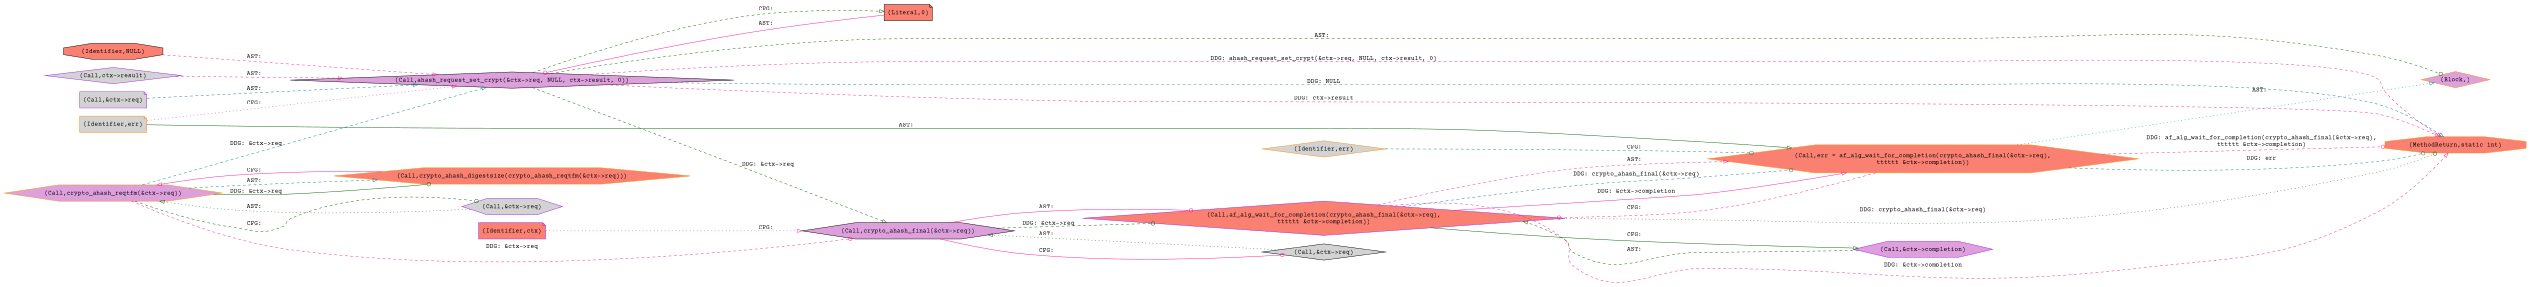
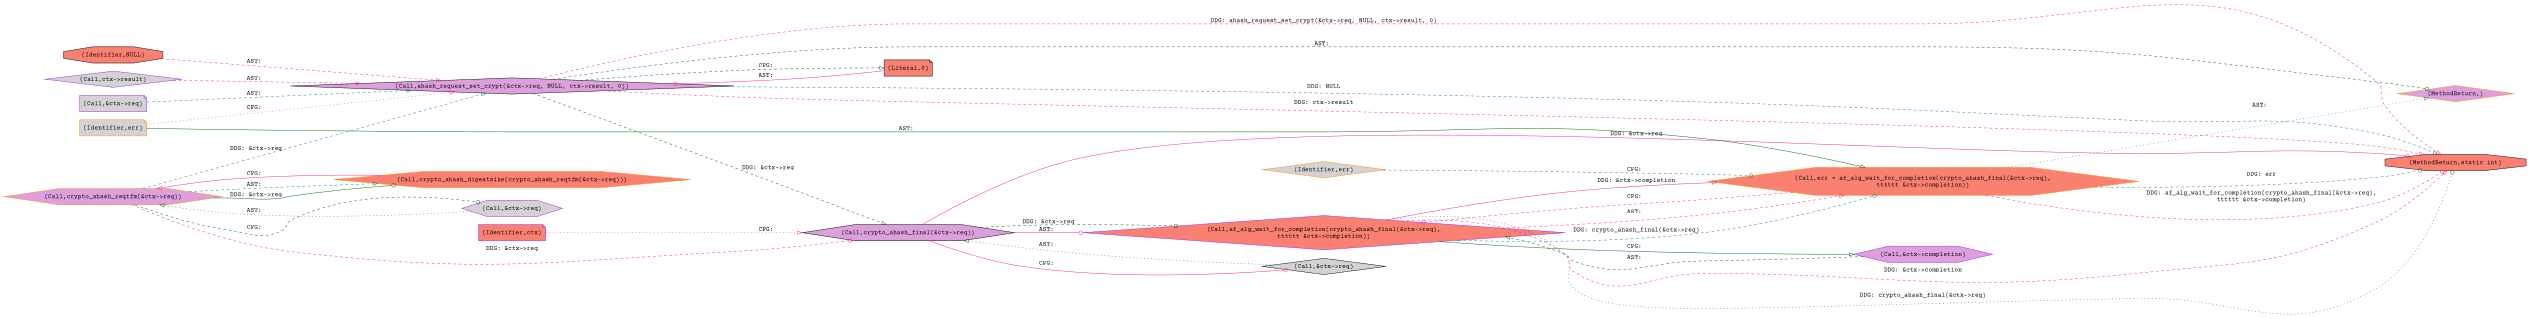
(2456, 80) -> (2456, 94)
none -> (1657, 139)
(2456, 145) -> (2456, 162)
